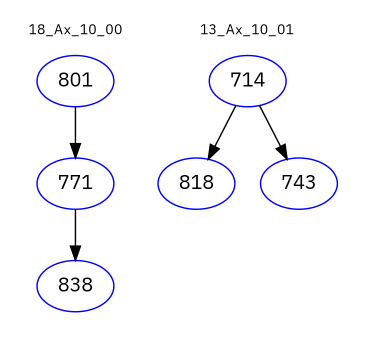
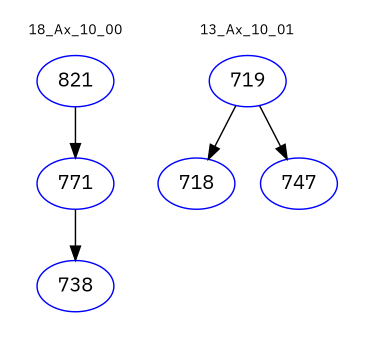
(75, 81) -> (75, 81)
(248, 81) -> (248, 81)
(196, 184) -> (196, 184)
(299, 184) -> (299, 184)
(75, 286) -> (75, 286)
